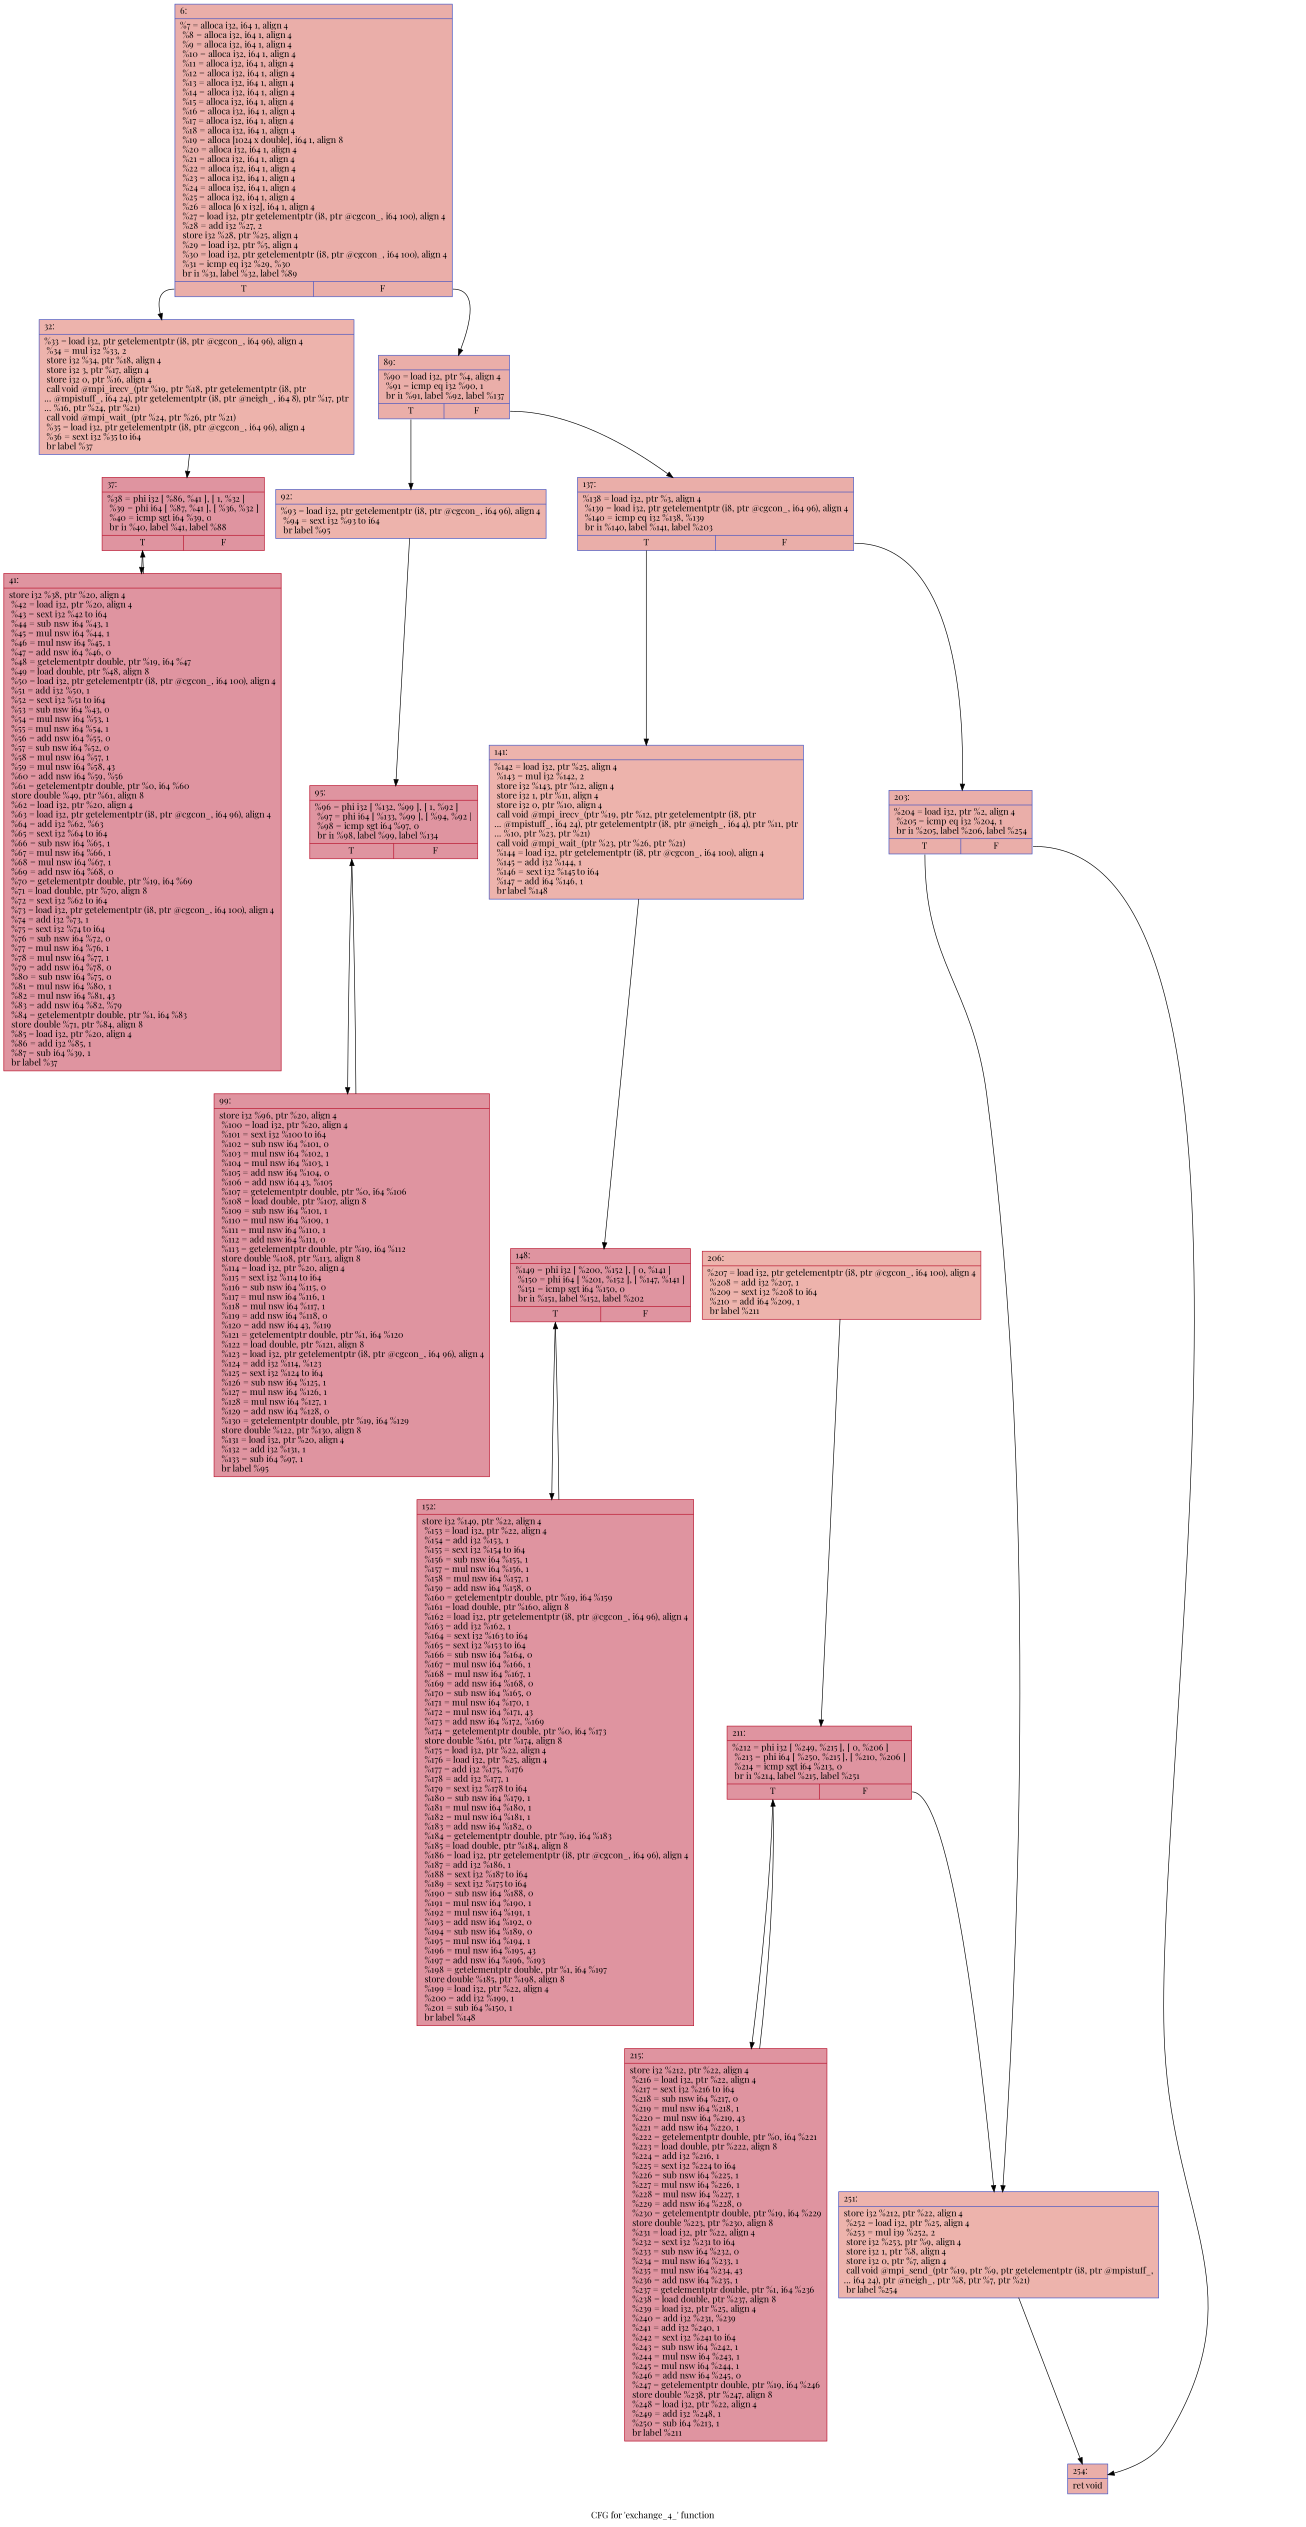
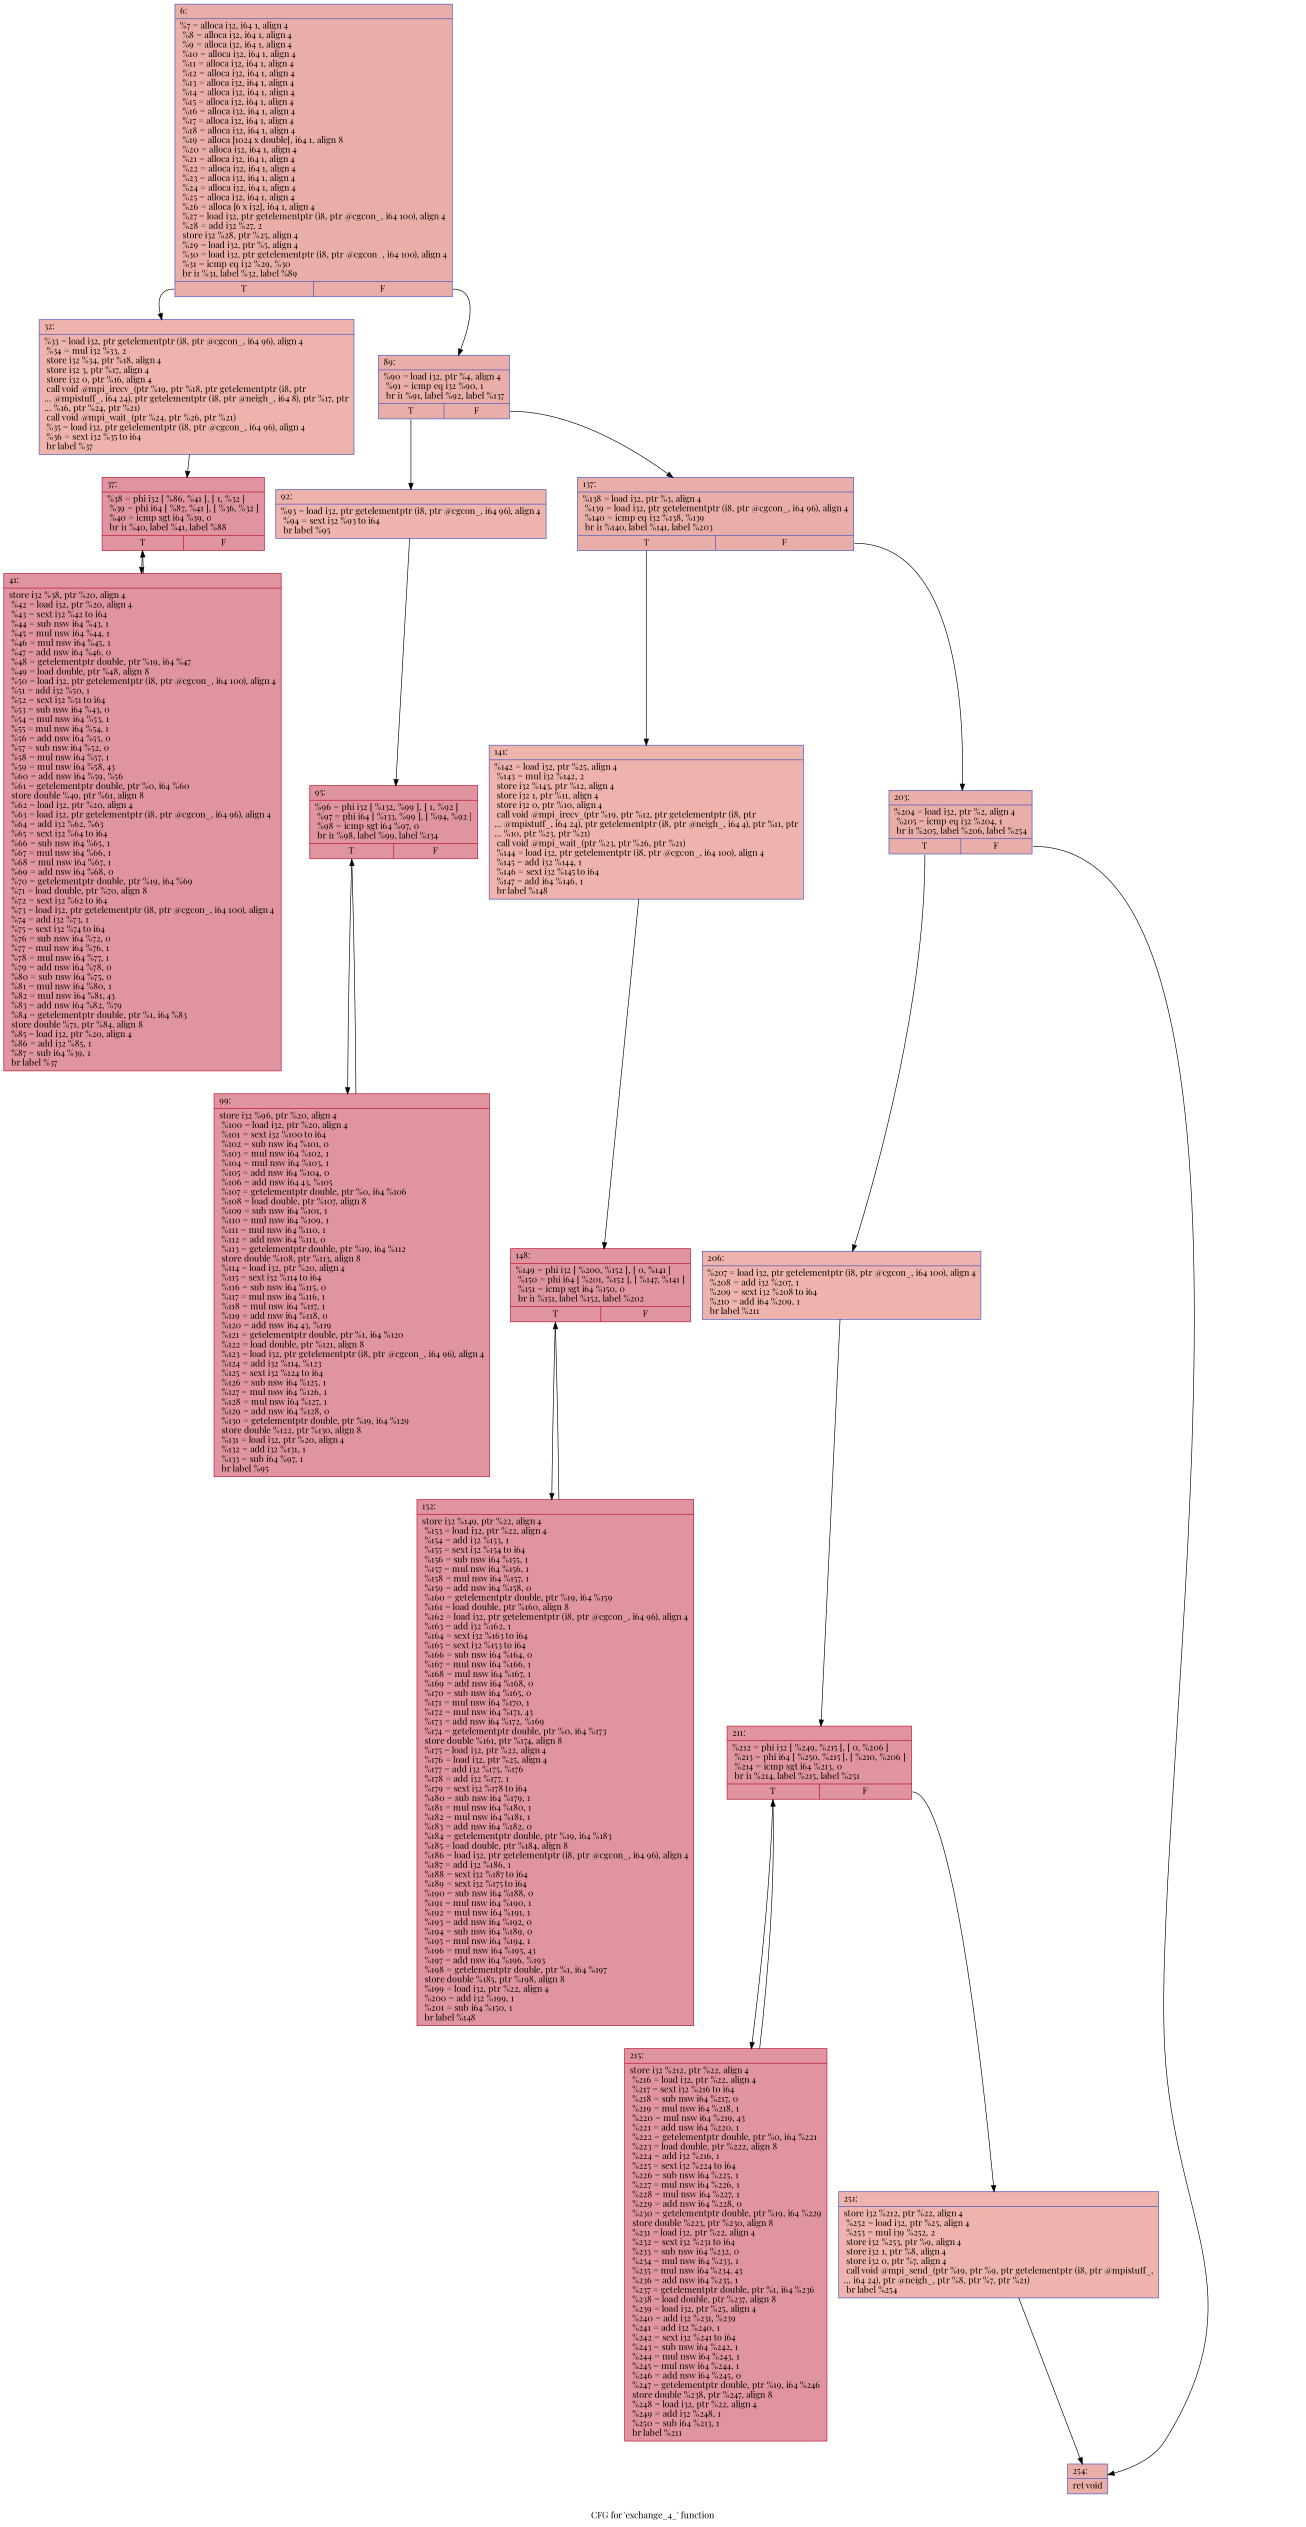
(842, 1285) -> (842, 1285)
(1017, 1515) -> (903, 1052)
